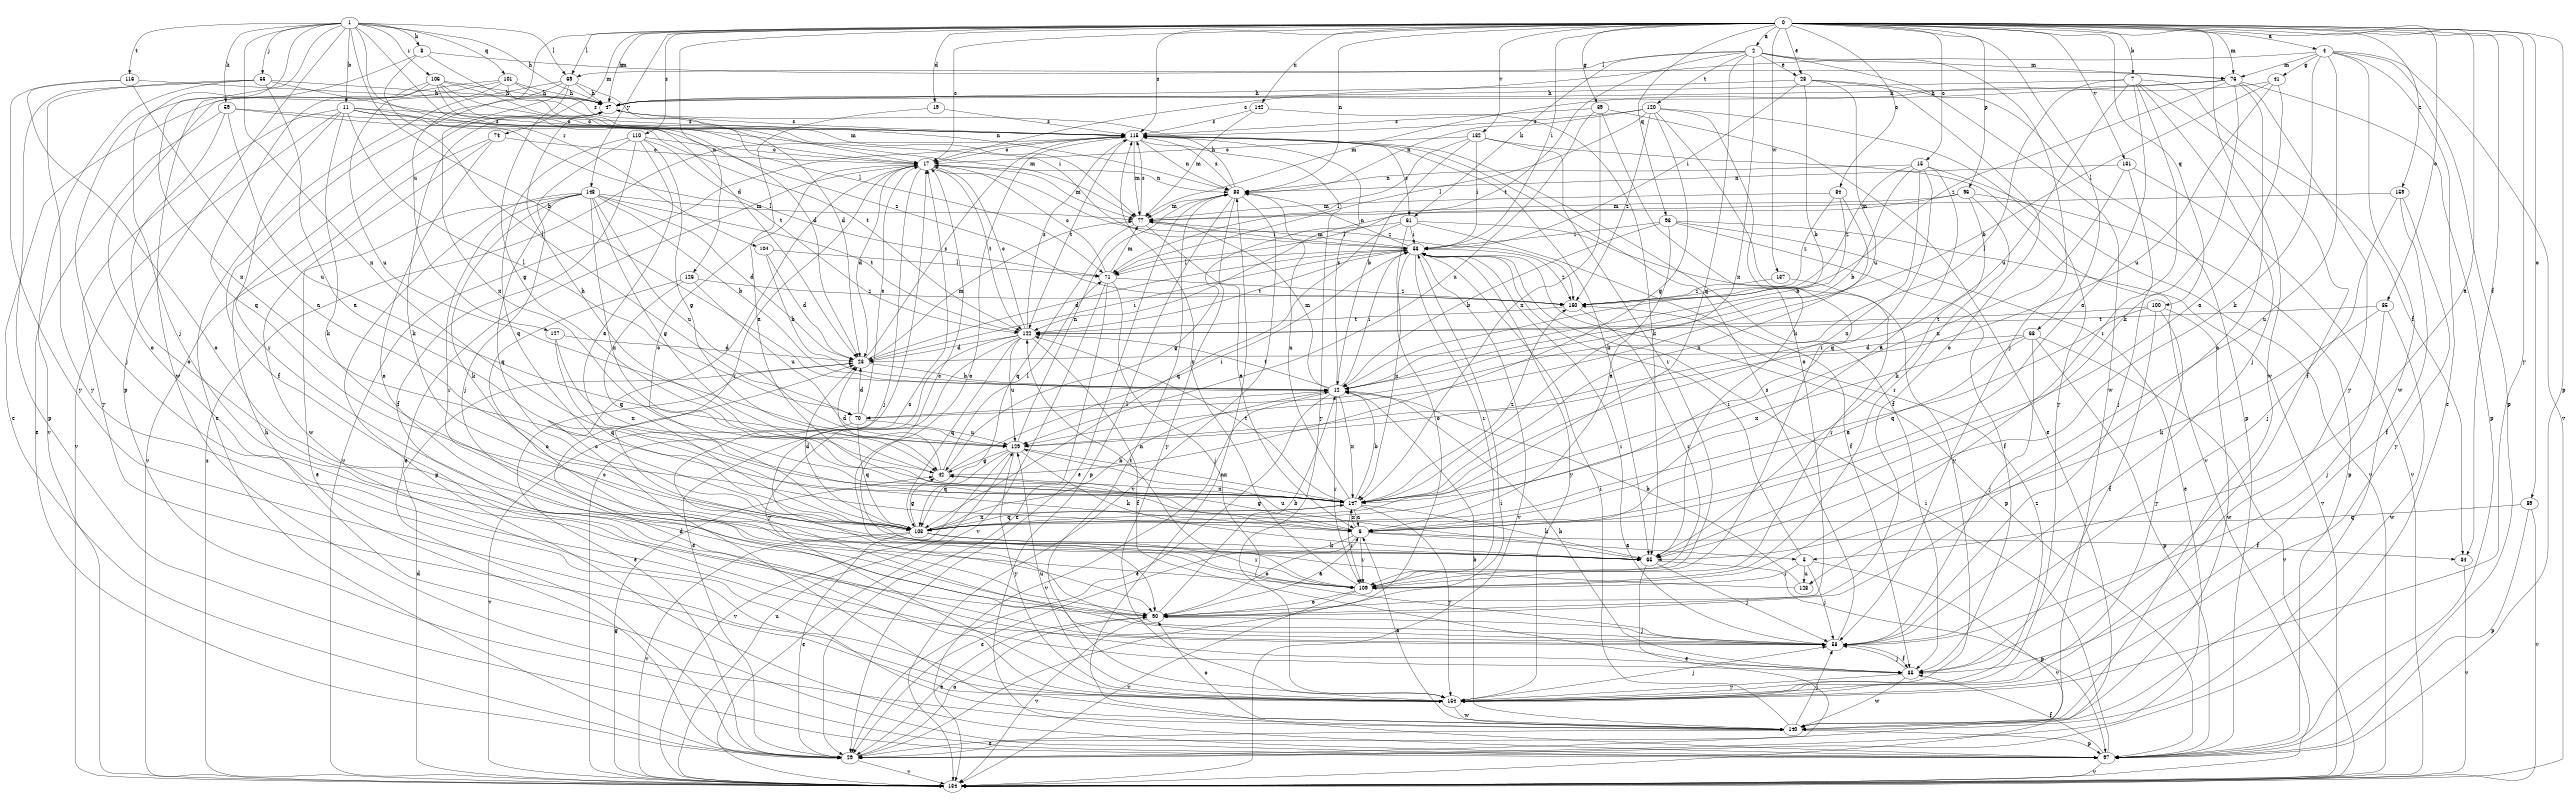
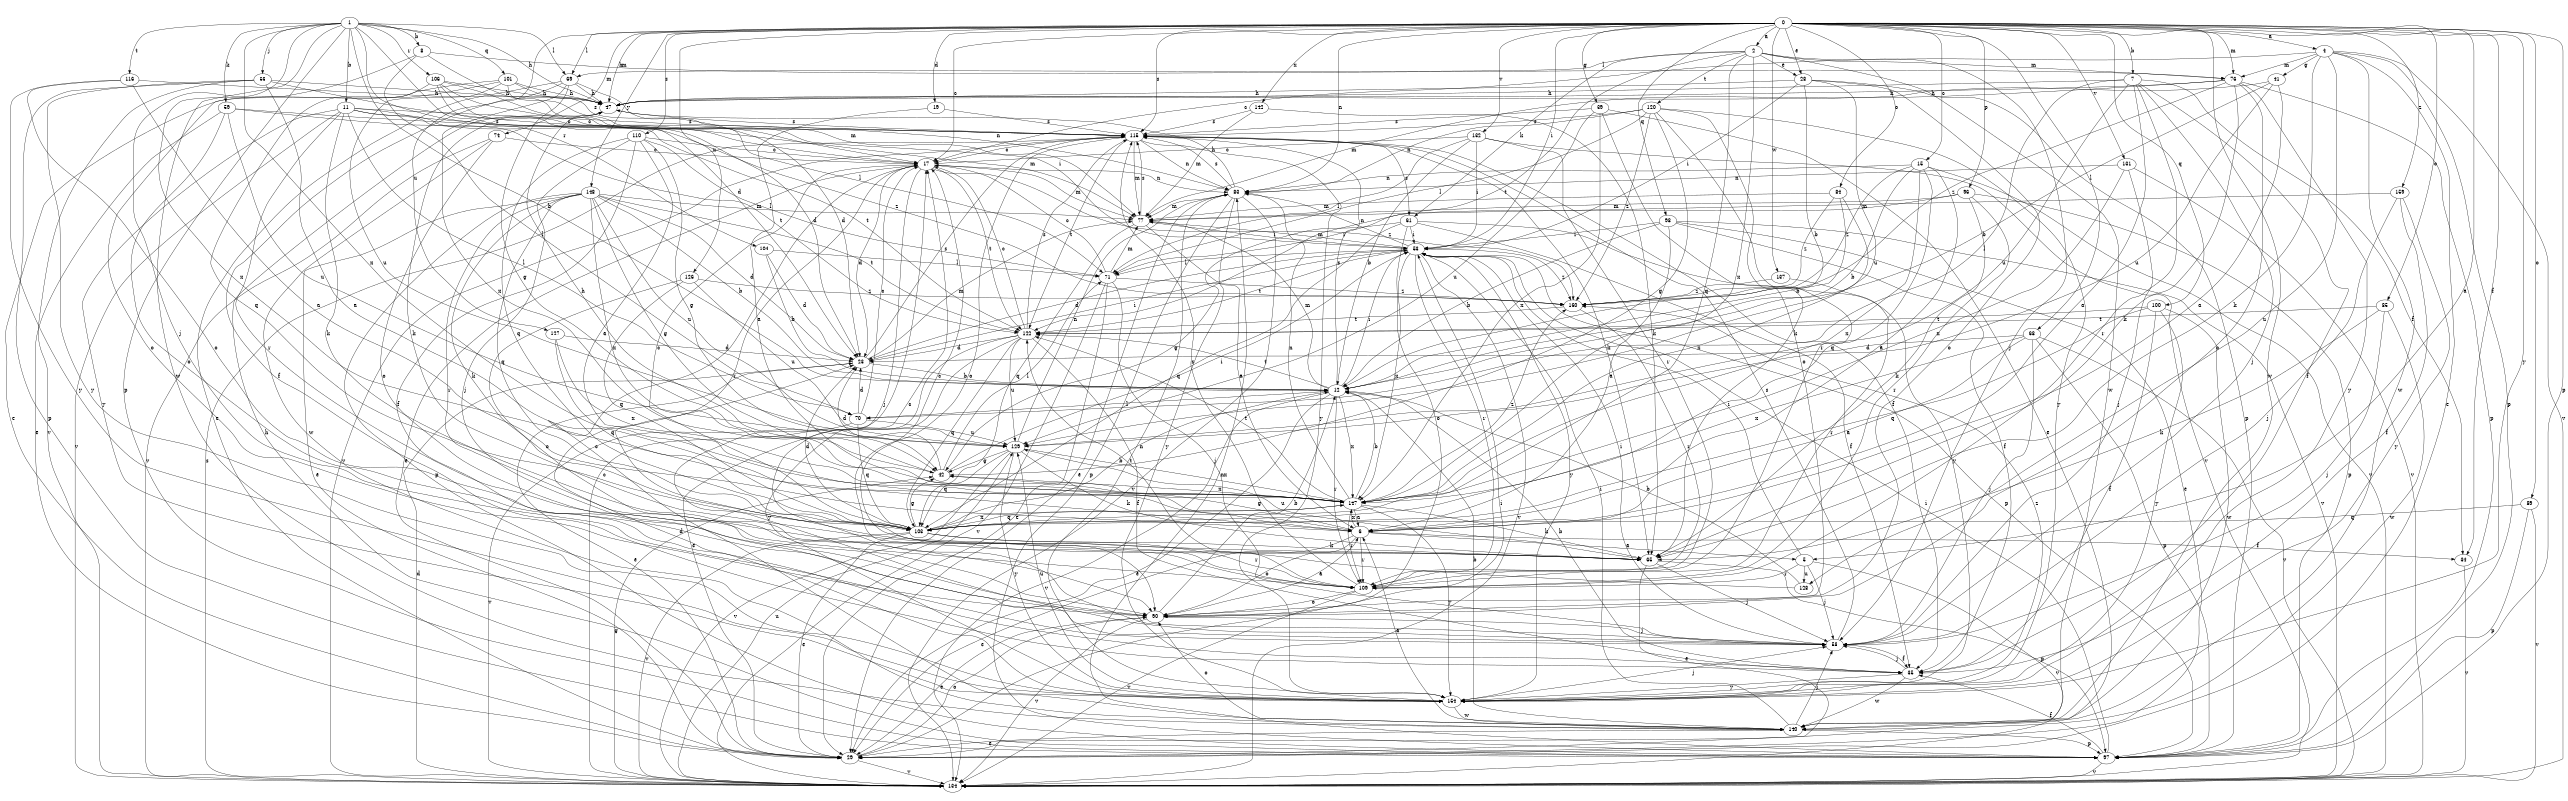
(1344, 235) -> (1344, 235)
(665, 565) -> none
